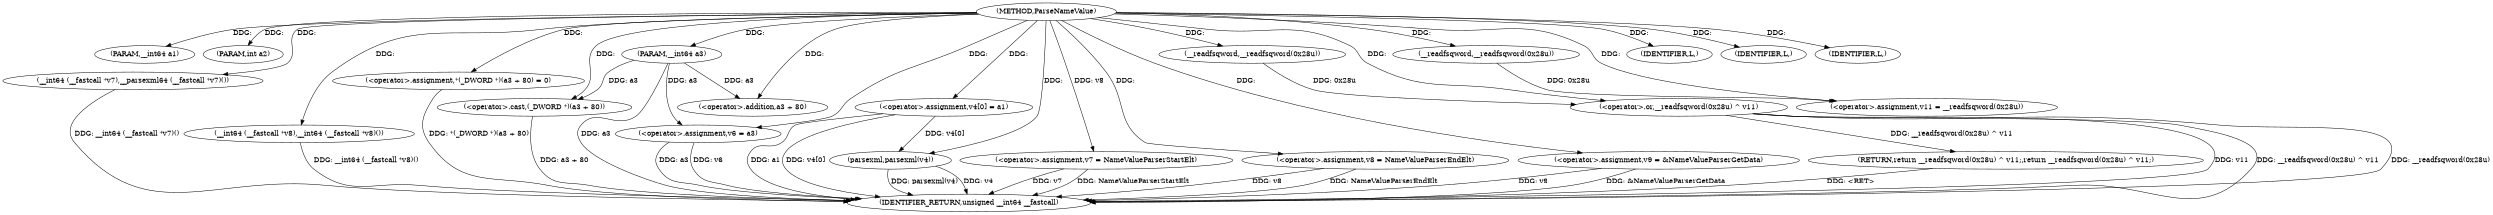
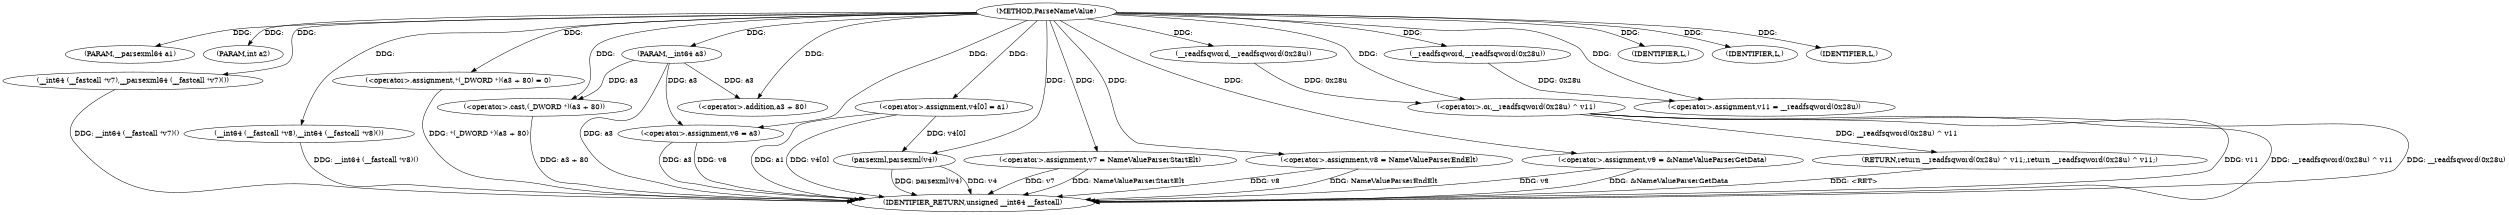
(145, 54) -> (130, 54)
(1089, 81) -> (1086, 81)
